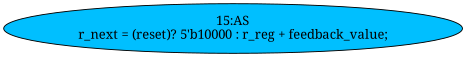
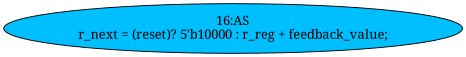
(233, 29) -> (233, 29)
